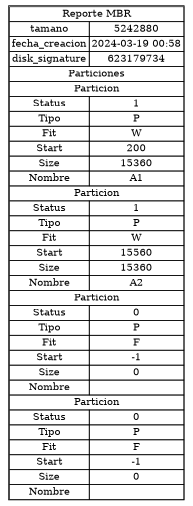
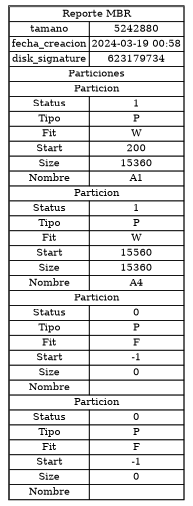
(137, 283) -> (137, 283)
